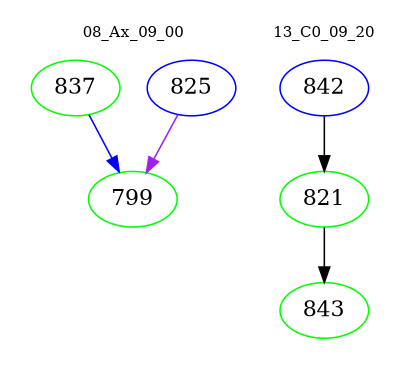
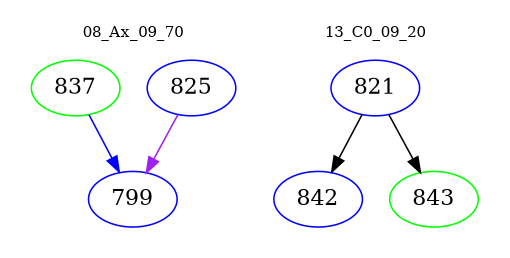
(134, 33) -> (134, 33)
(324, 136) -> (351, 136)
(133, 199) -> (133, 199)
(324, 199) -> (375, 88)
